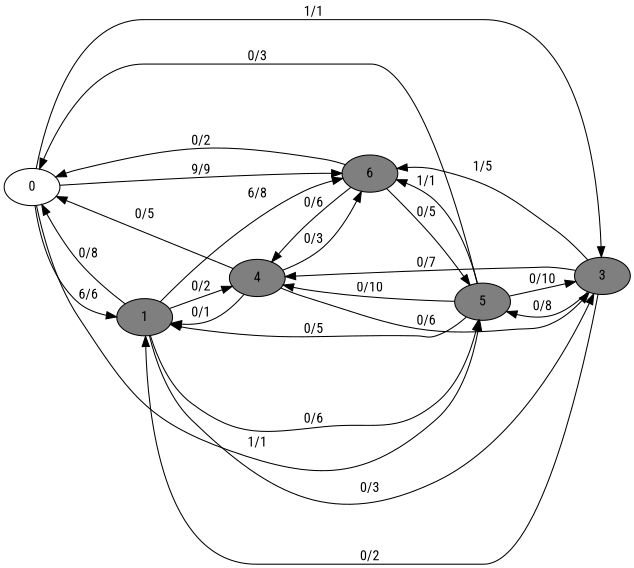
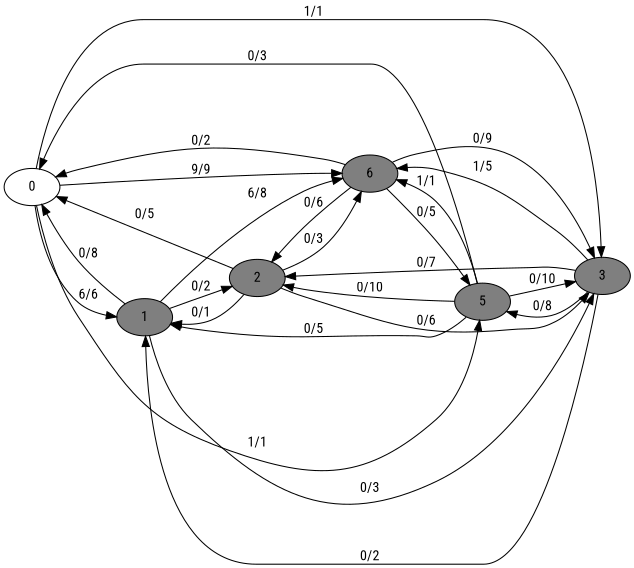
none -> (512, 156)
(257, 278) -> (257, 278)
(315, 428) -> none
